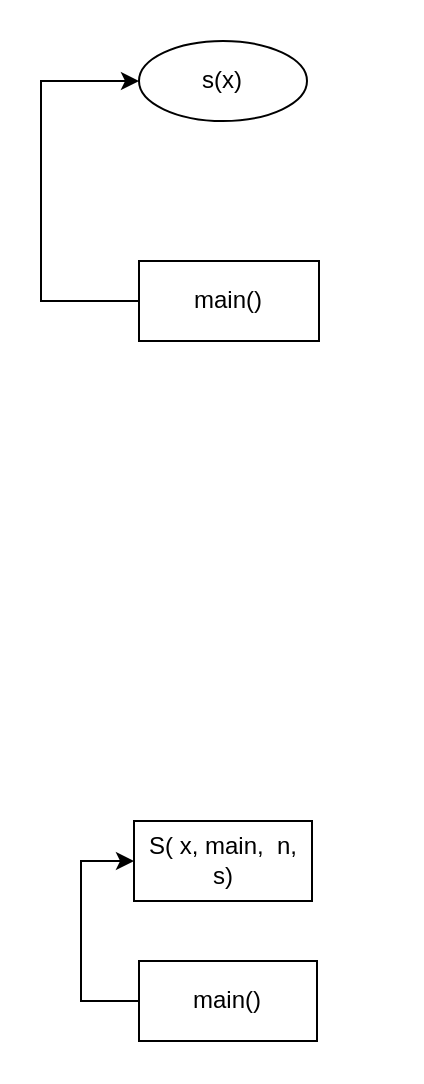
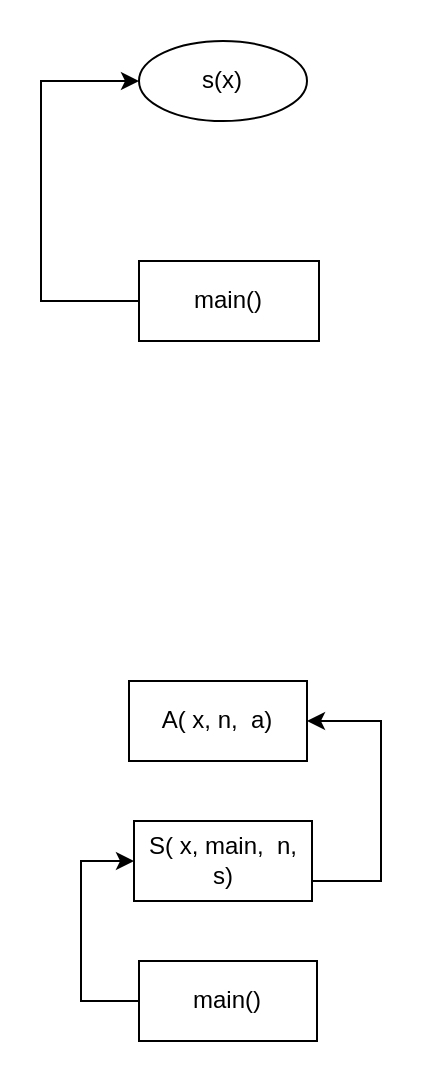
none -> (218, 721)
none -> (381, 805)
